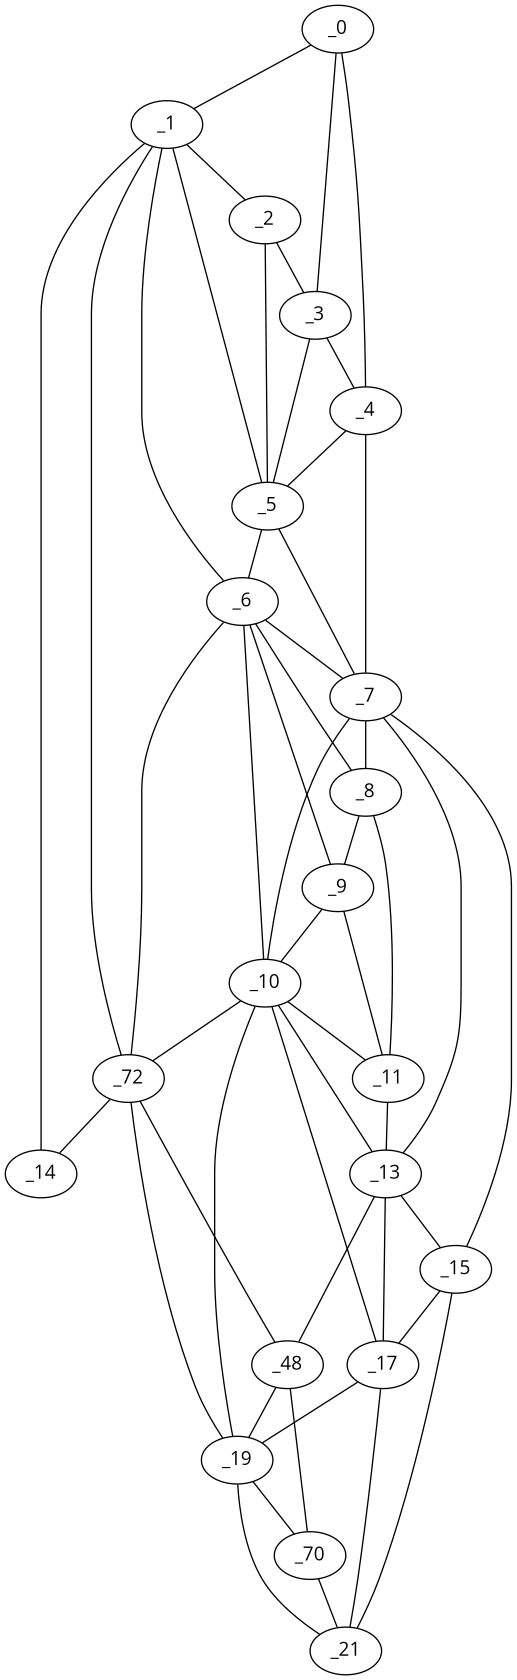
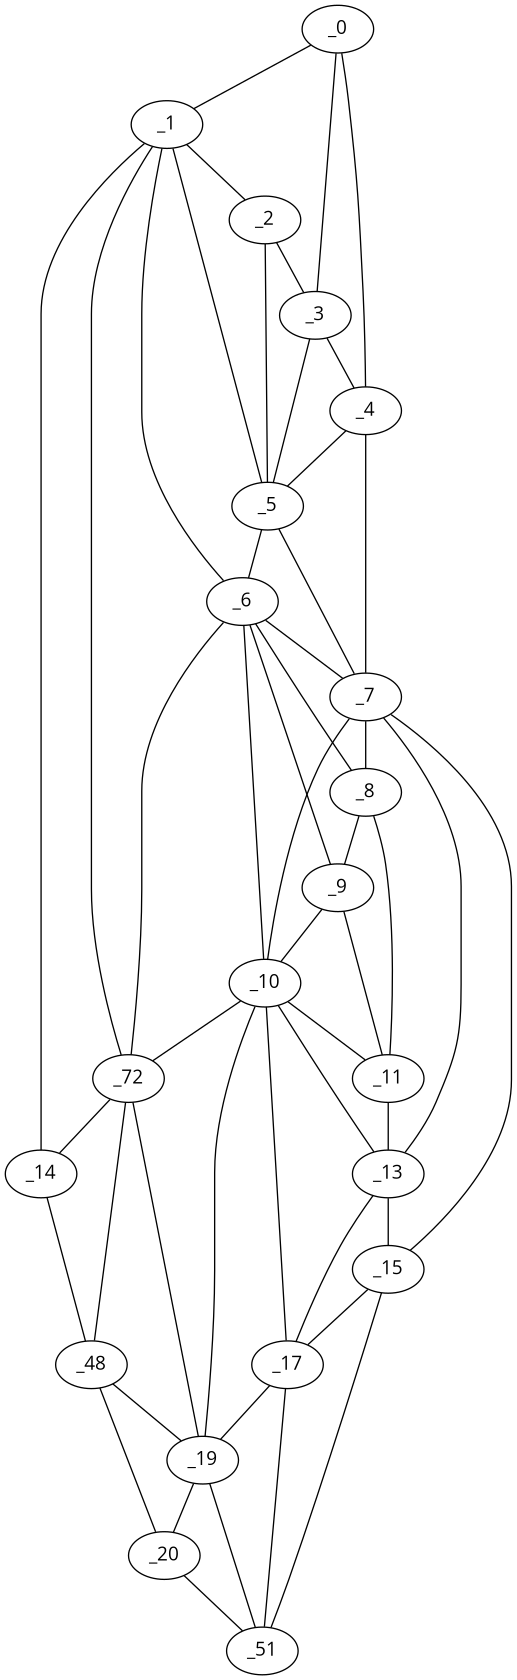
(337, 1269) -> (66, 1269)
(310, 1556) -> (164, 1556)
(346, 1651) -> (262, 1651)
